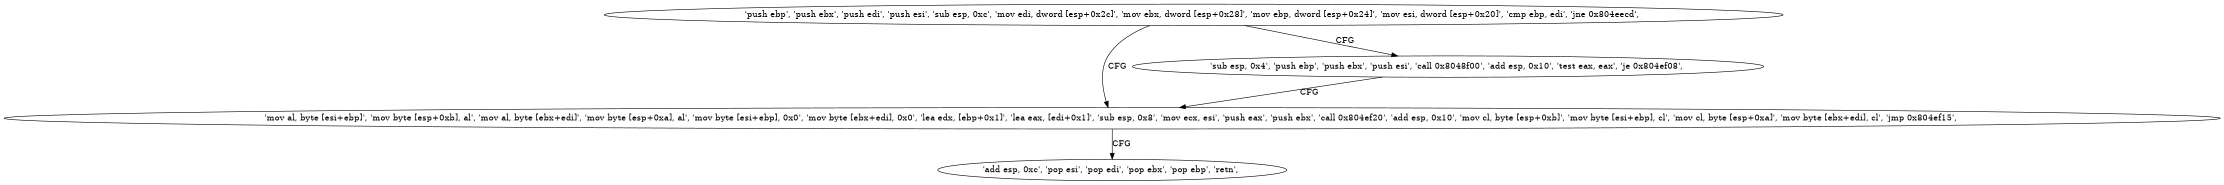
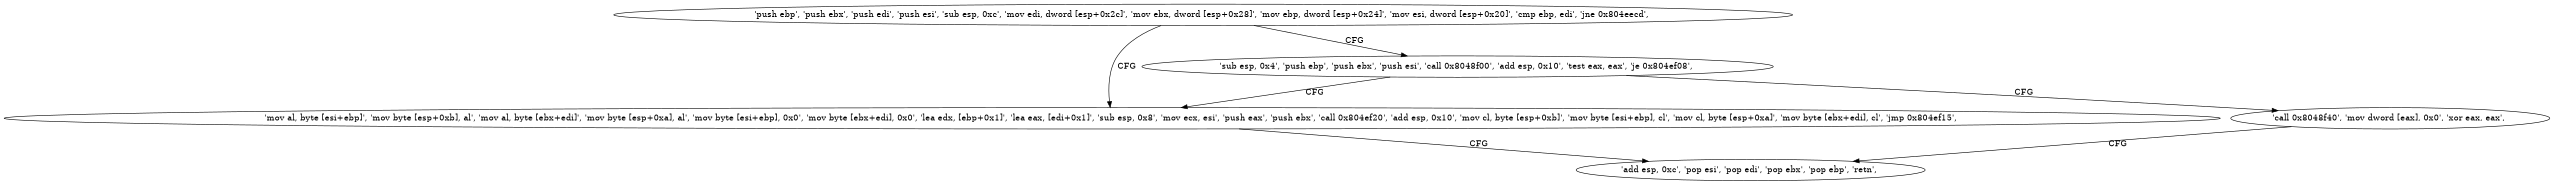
none -> (2390, 118)
